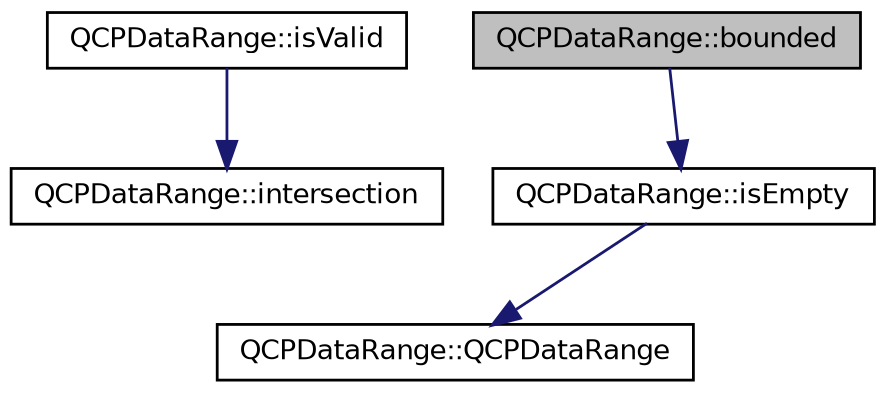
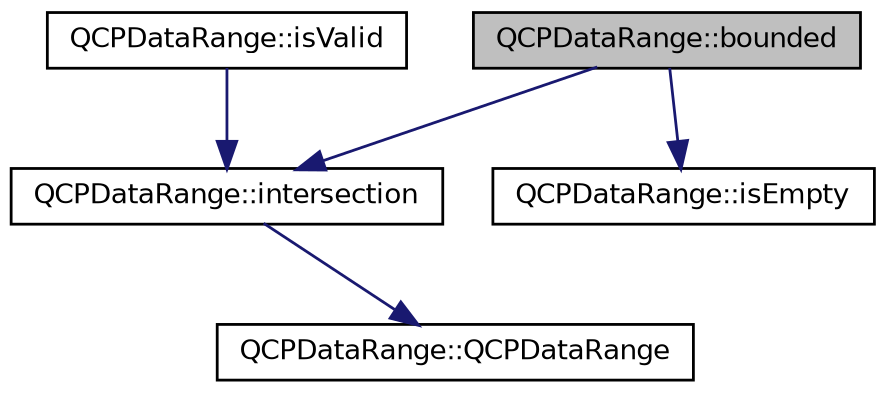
none -> (460, 114)
(581, 266) -> (329, 266)
